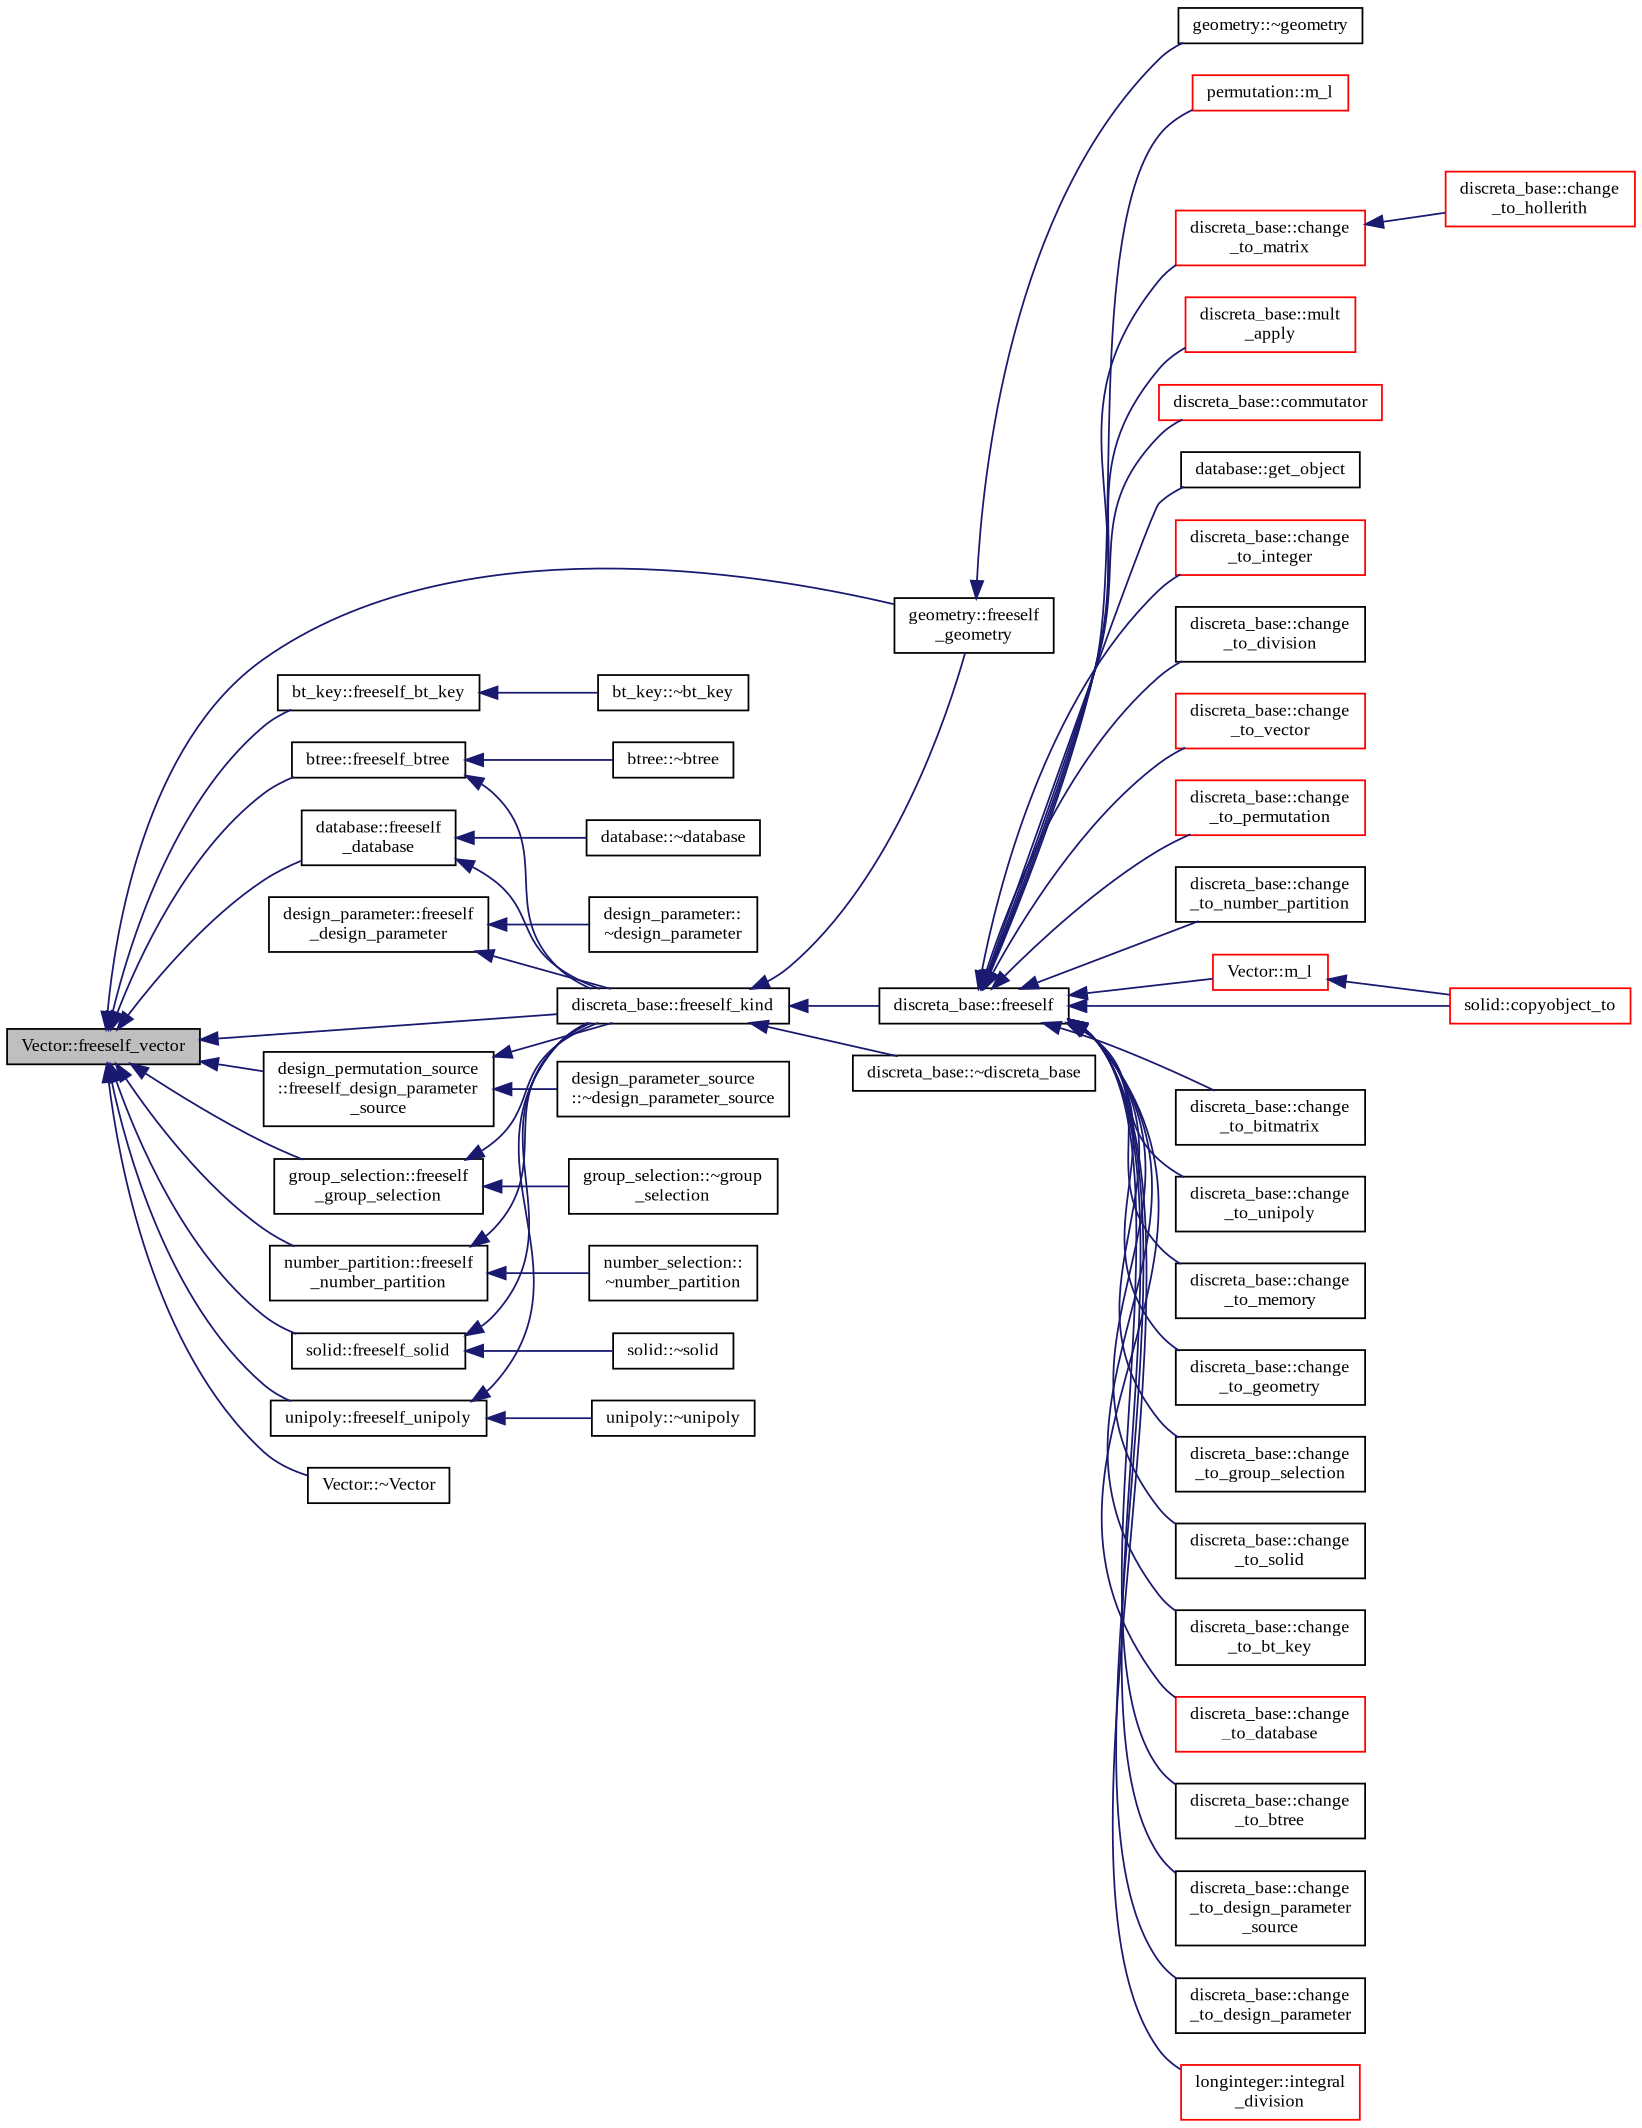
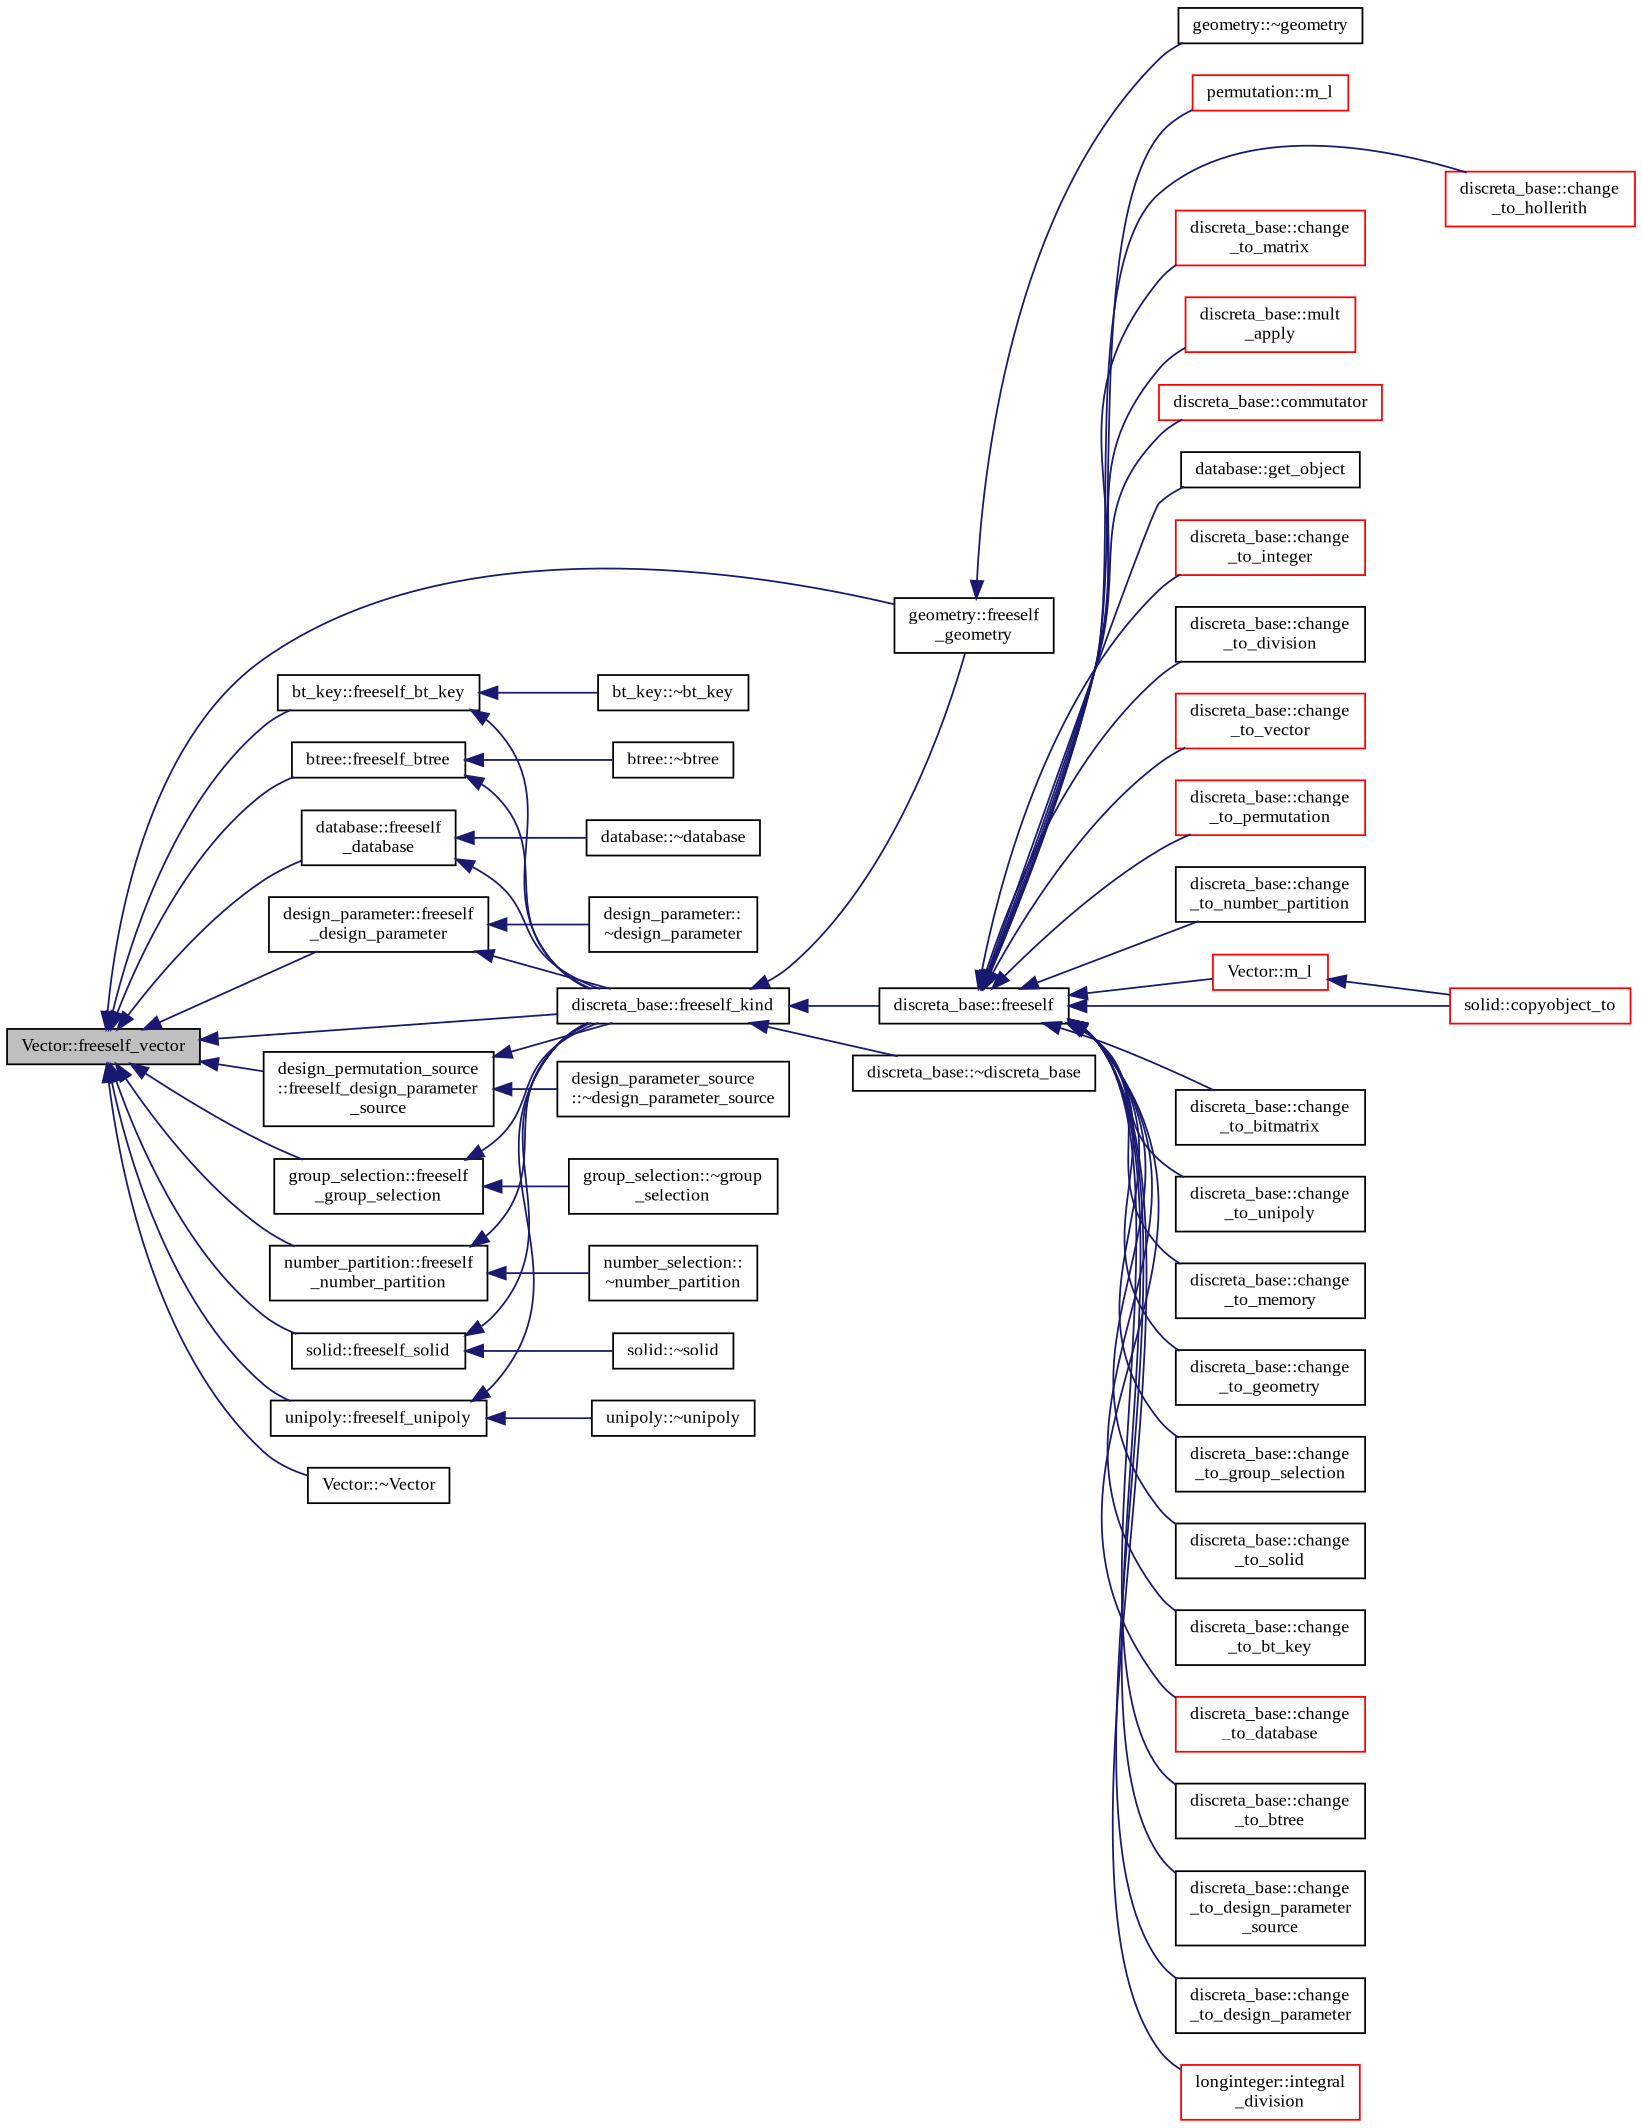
(1414, 217) -> (1149, 208)
none -> (527, 822)
none -> (239, 987)
